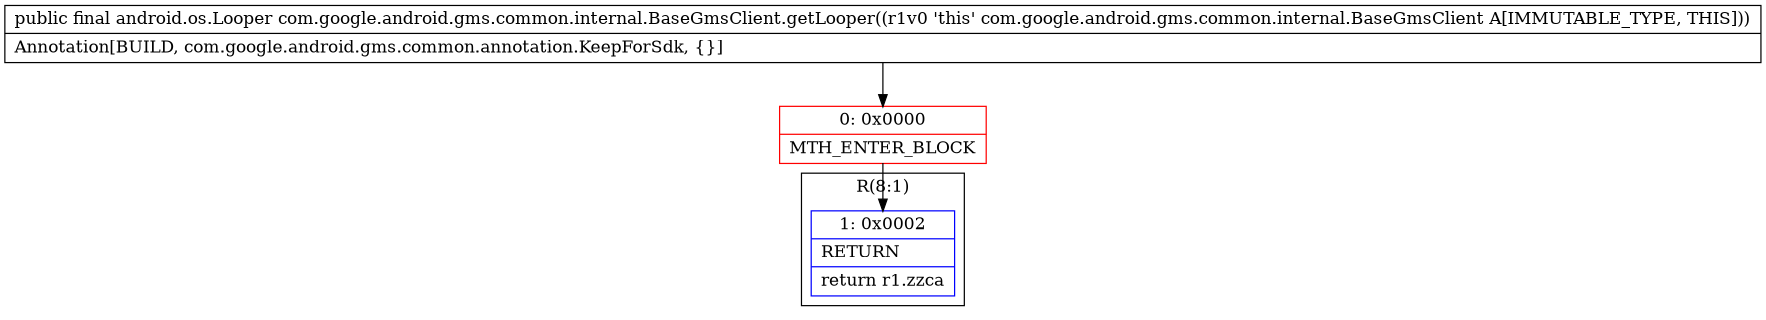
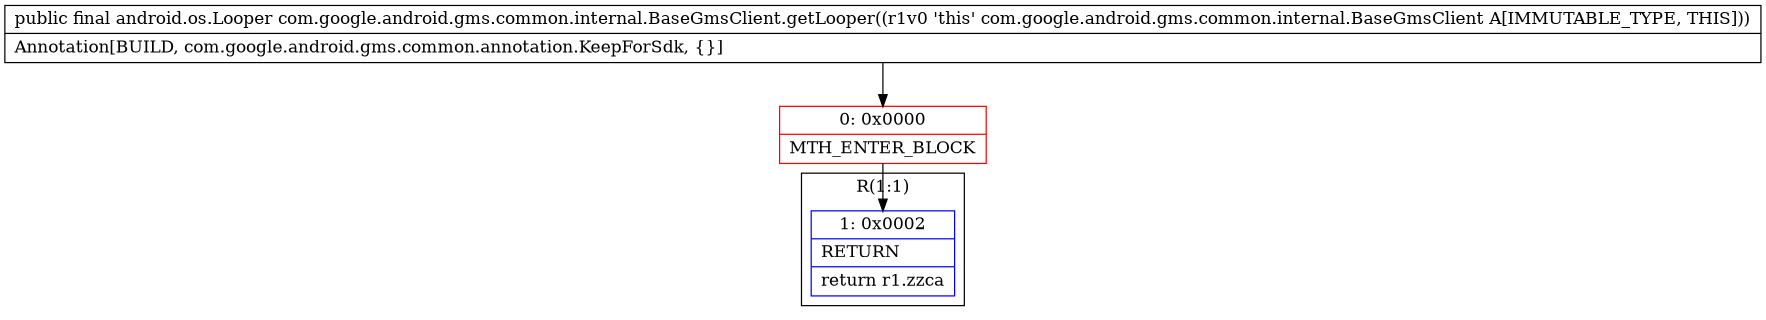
(883, 187) -> (883, 187)
